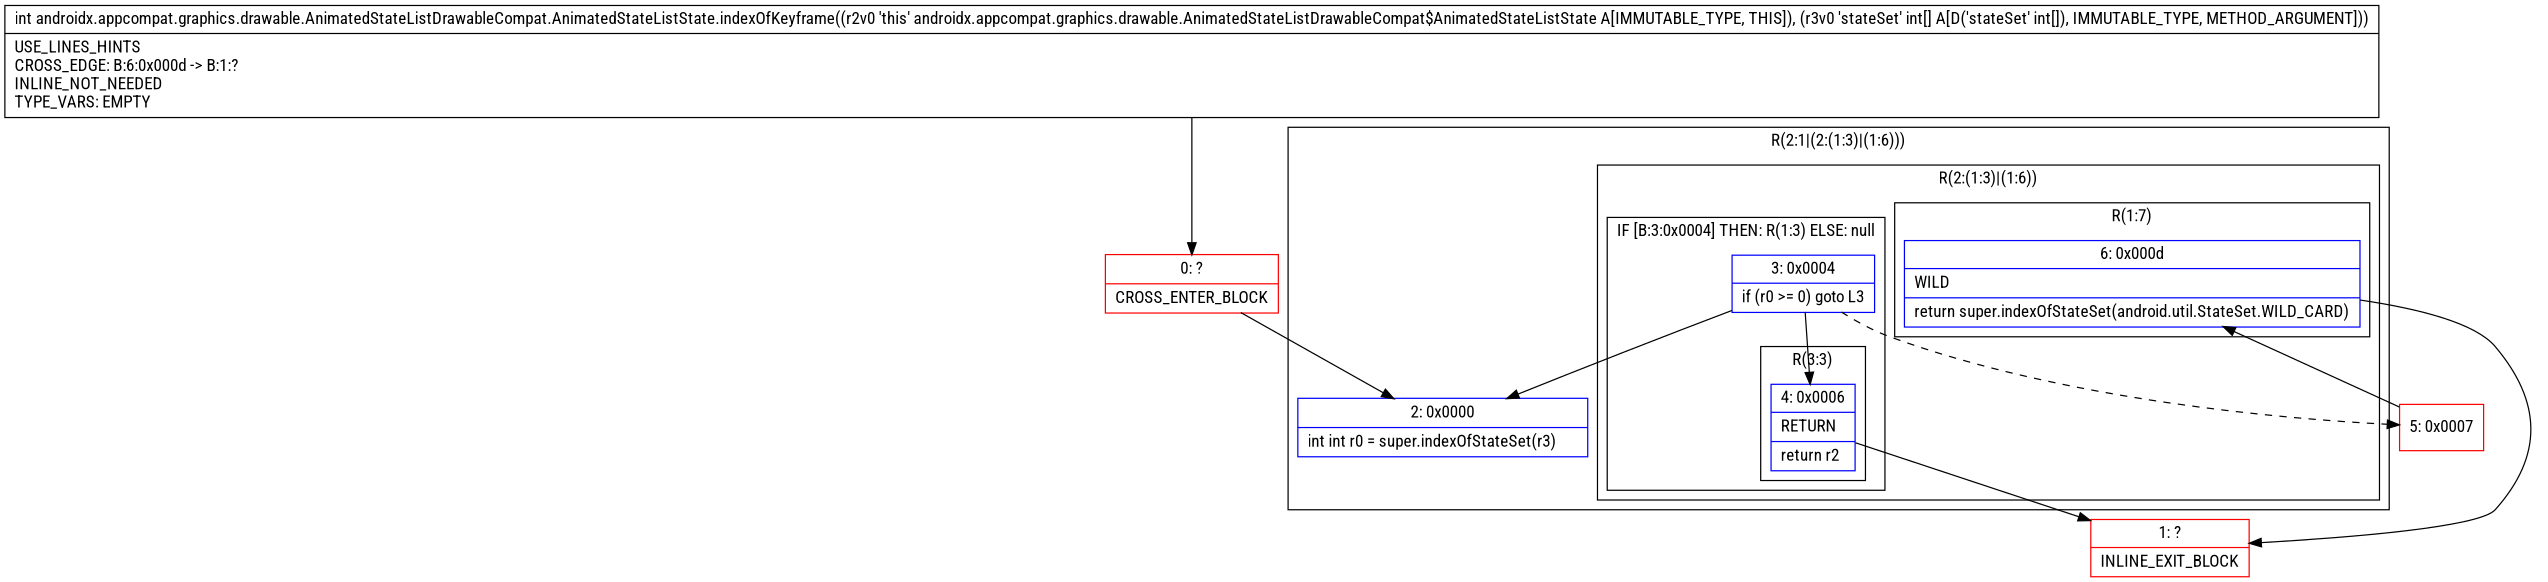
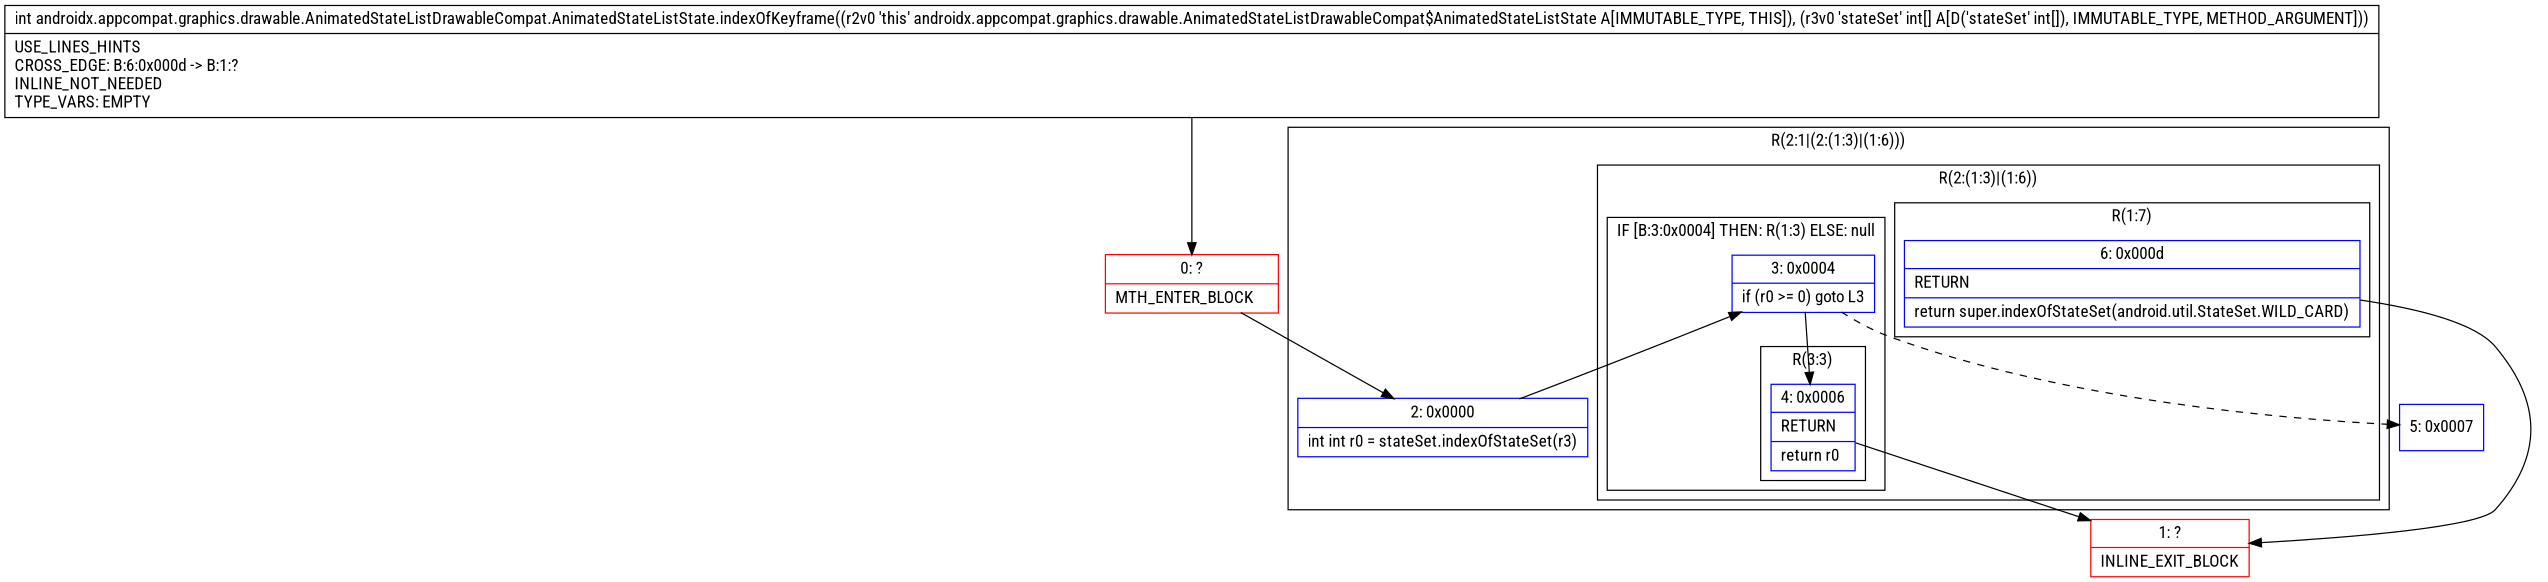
(1932, 283) -> (1942, 283)
(1192, 298) -> (1185, 298)
(1625, 352) -> (1625, 358)
(2317, 369) -> none
(2442, 428) -> (2442, 428)
(1432, 442) -> (1443, 442)
(1811, 456) -> (1811, 456)
